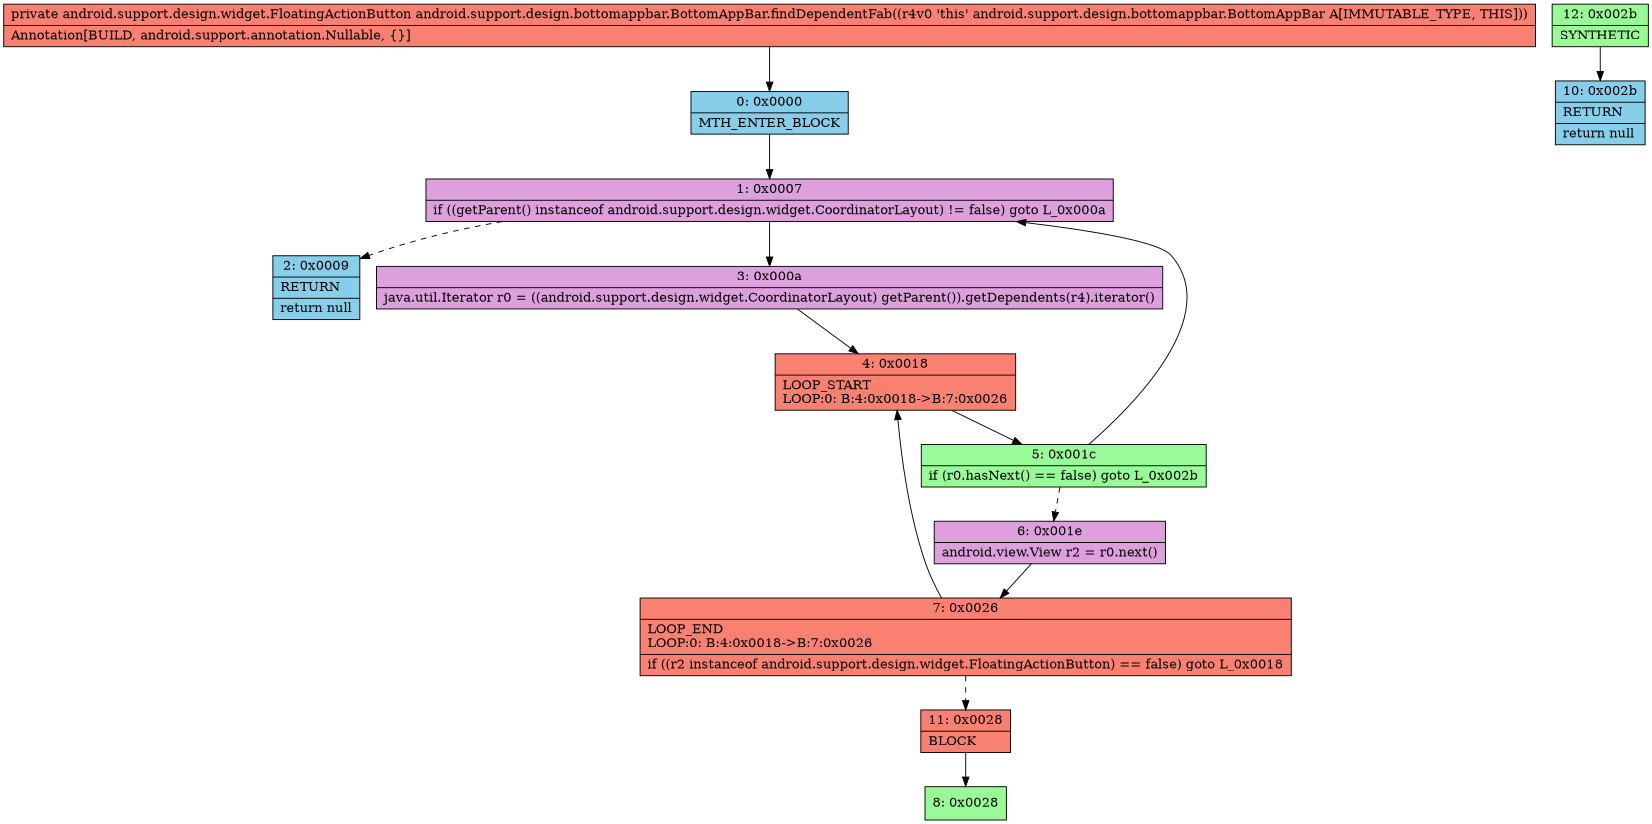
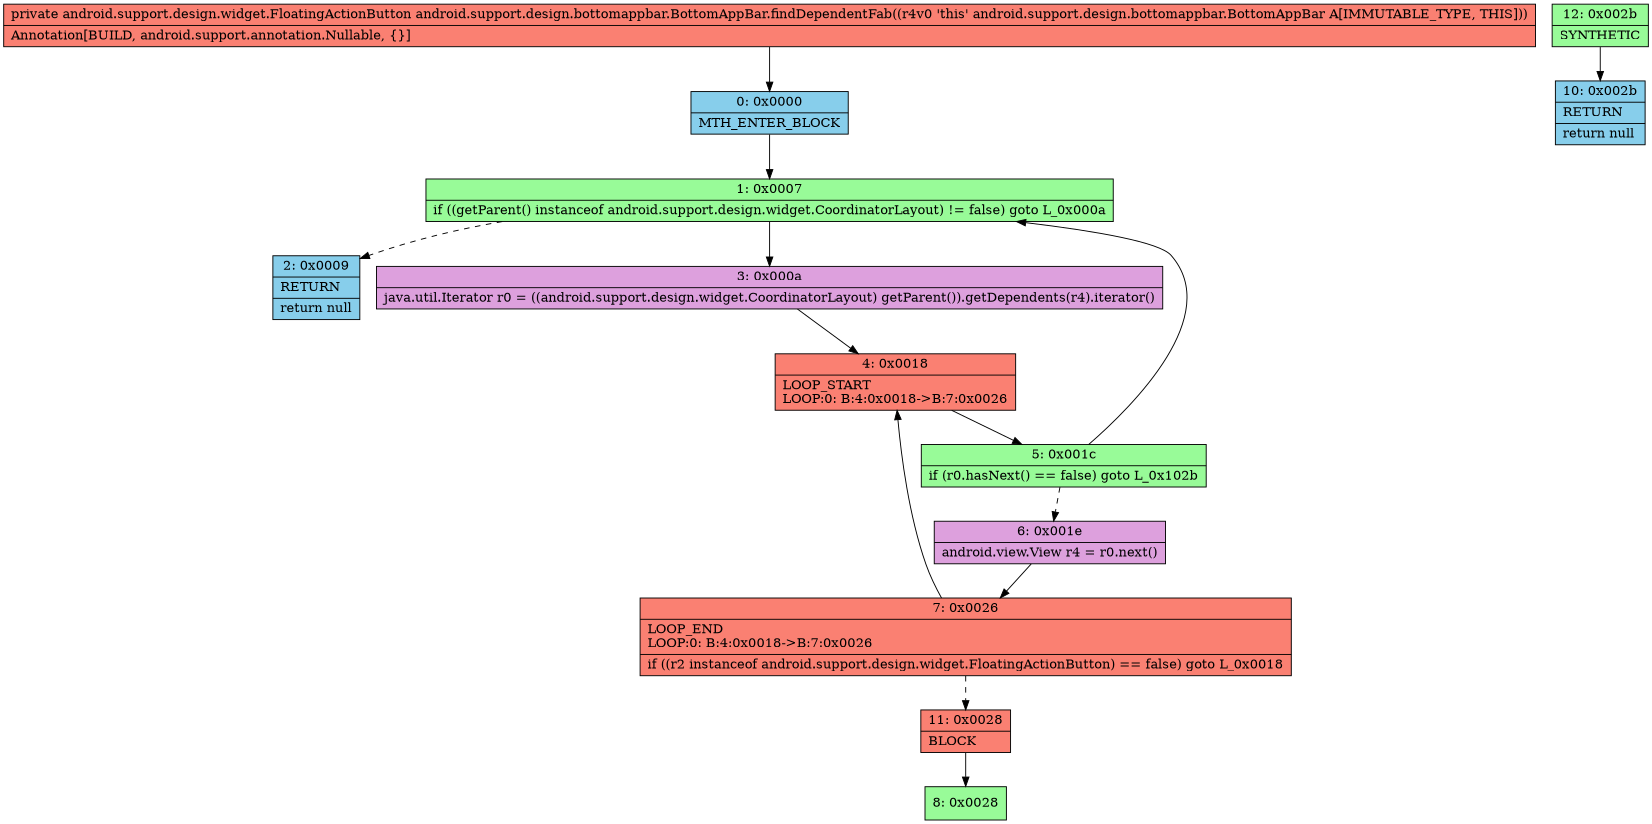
(770, 200) -> (770, 200)
(1064, 476) -> (1064, 476)
(1050, 553) -> (1050, 553)
